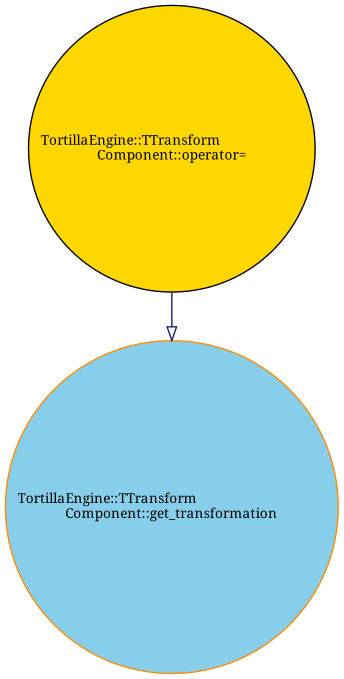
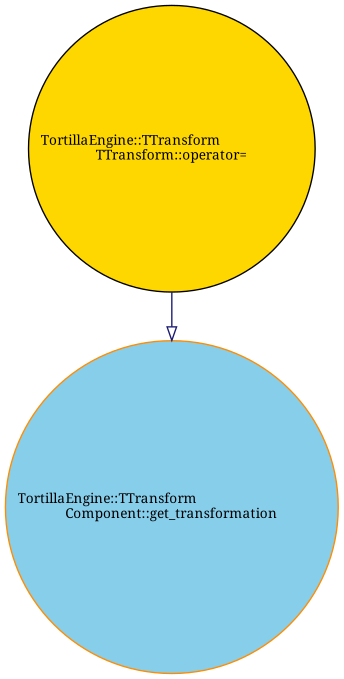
(172, 149) -> (172, 149)
